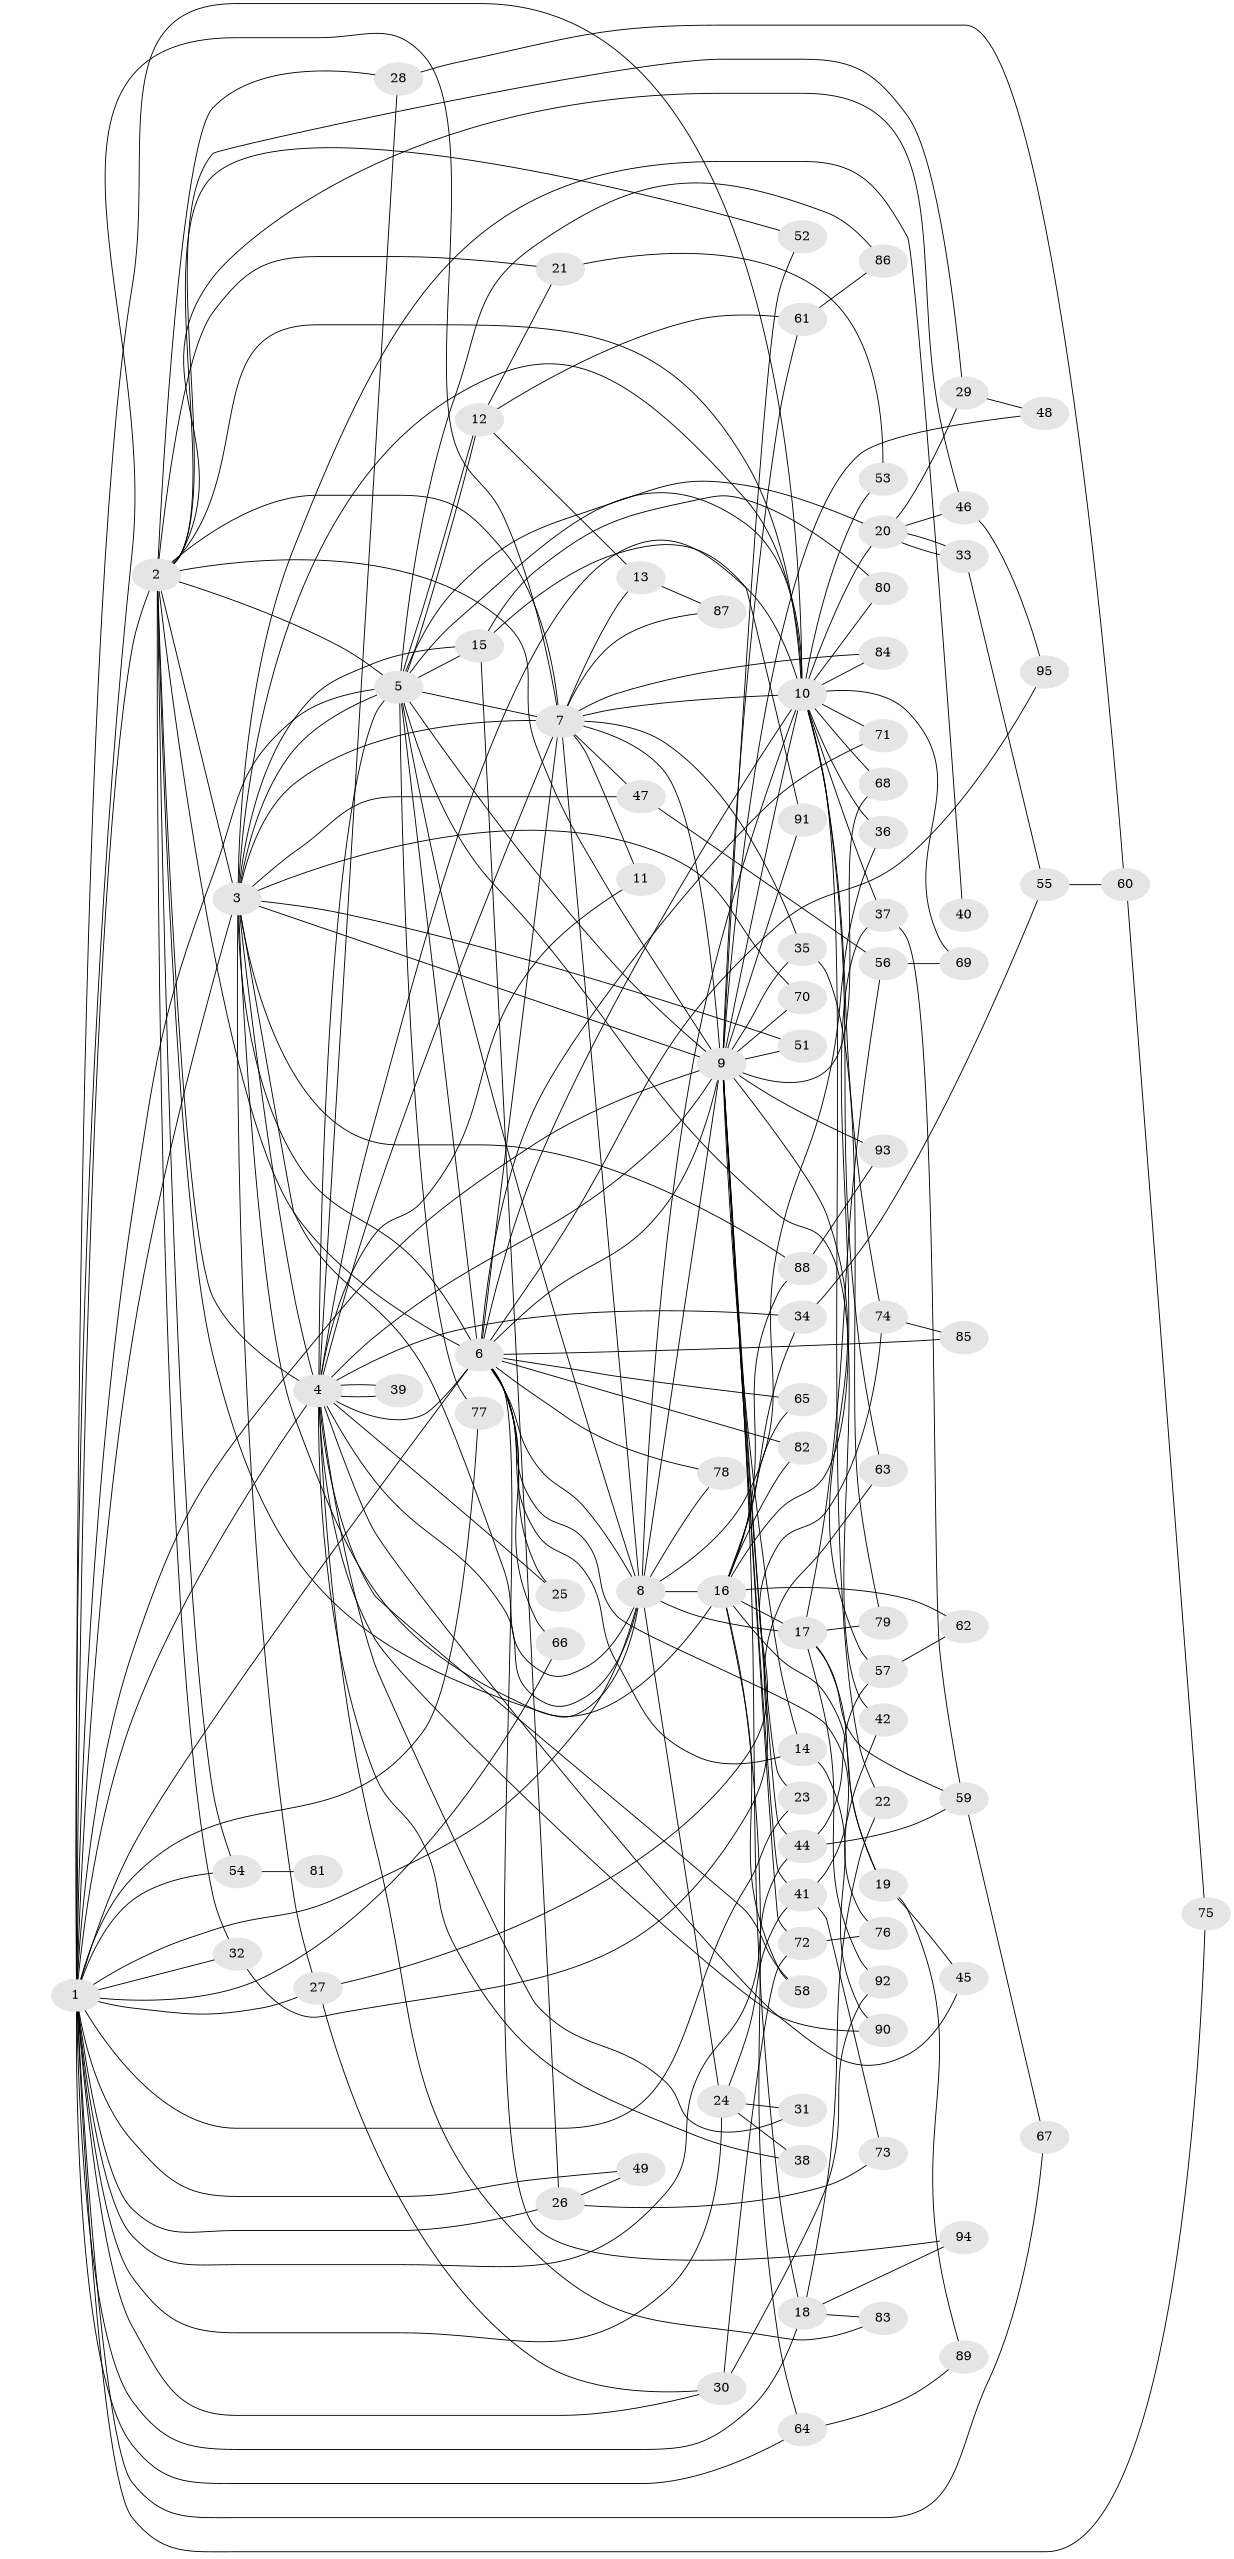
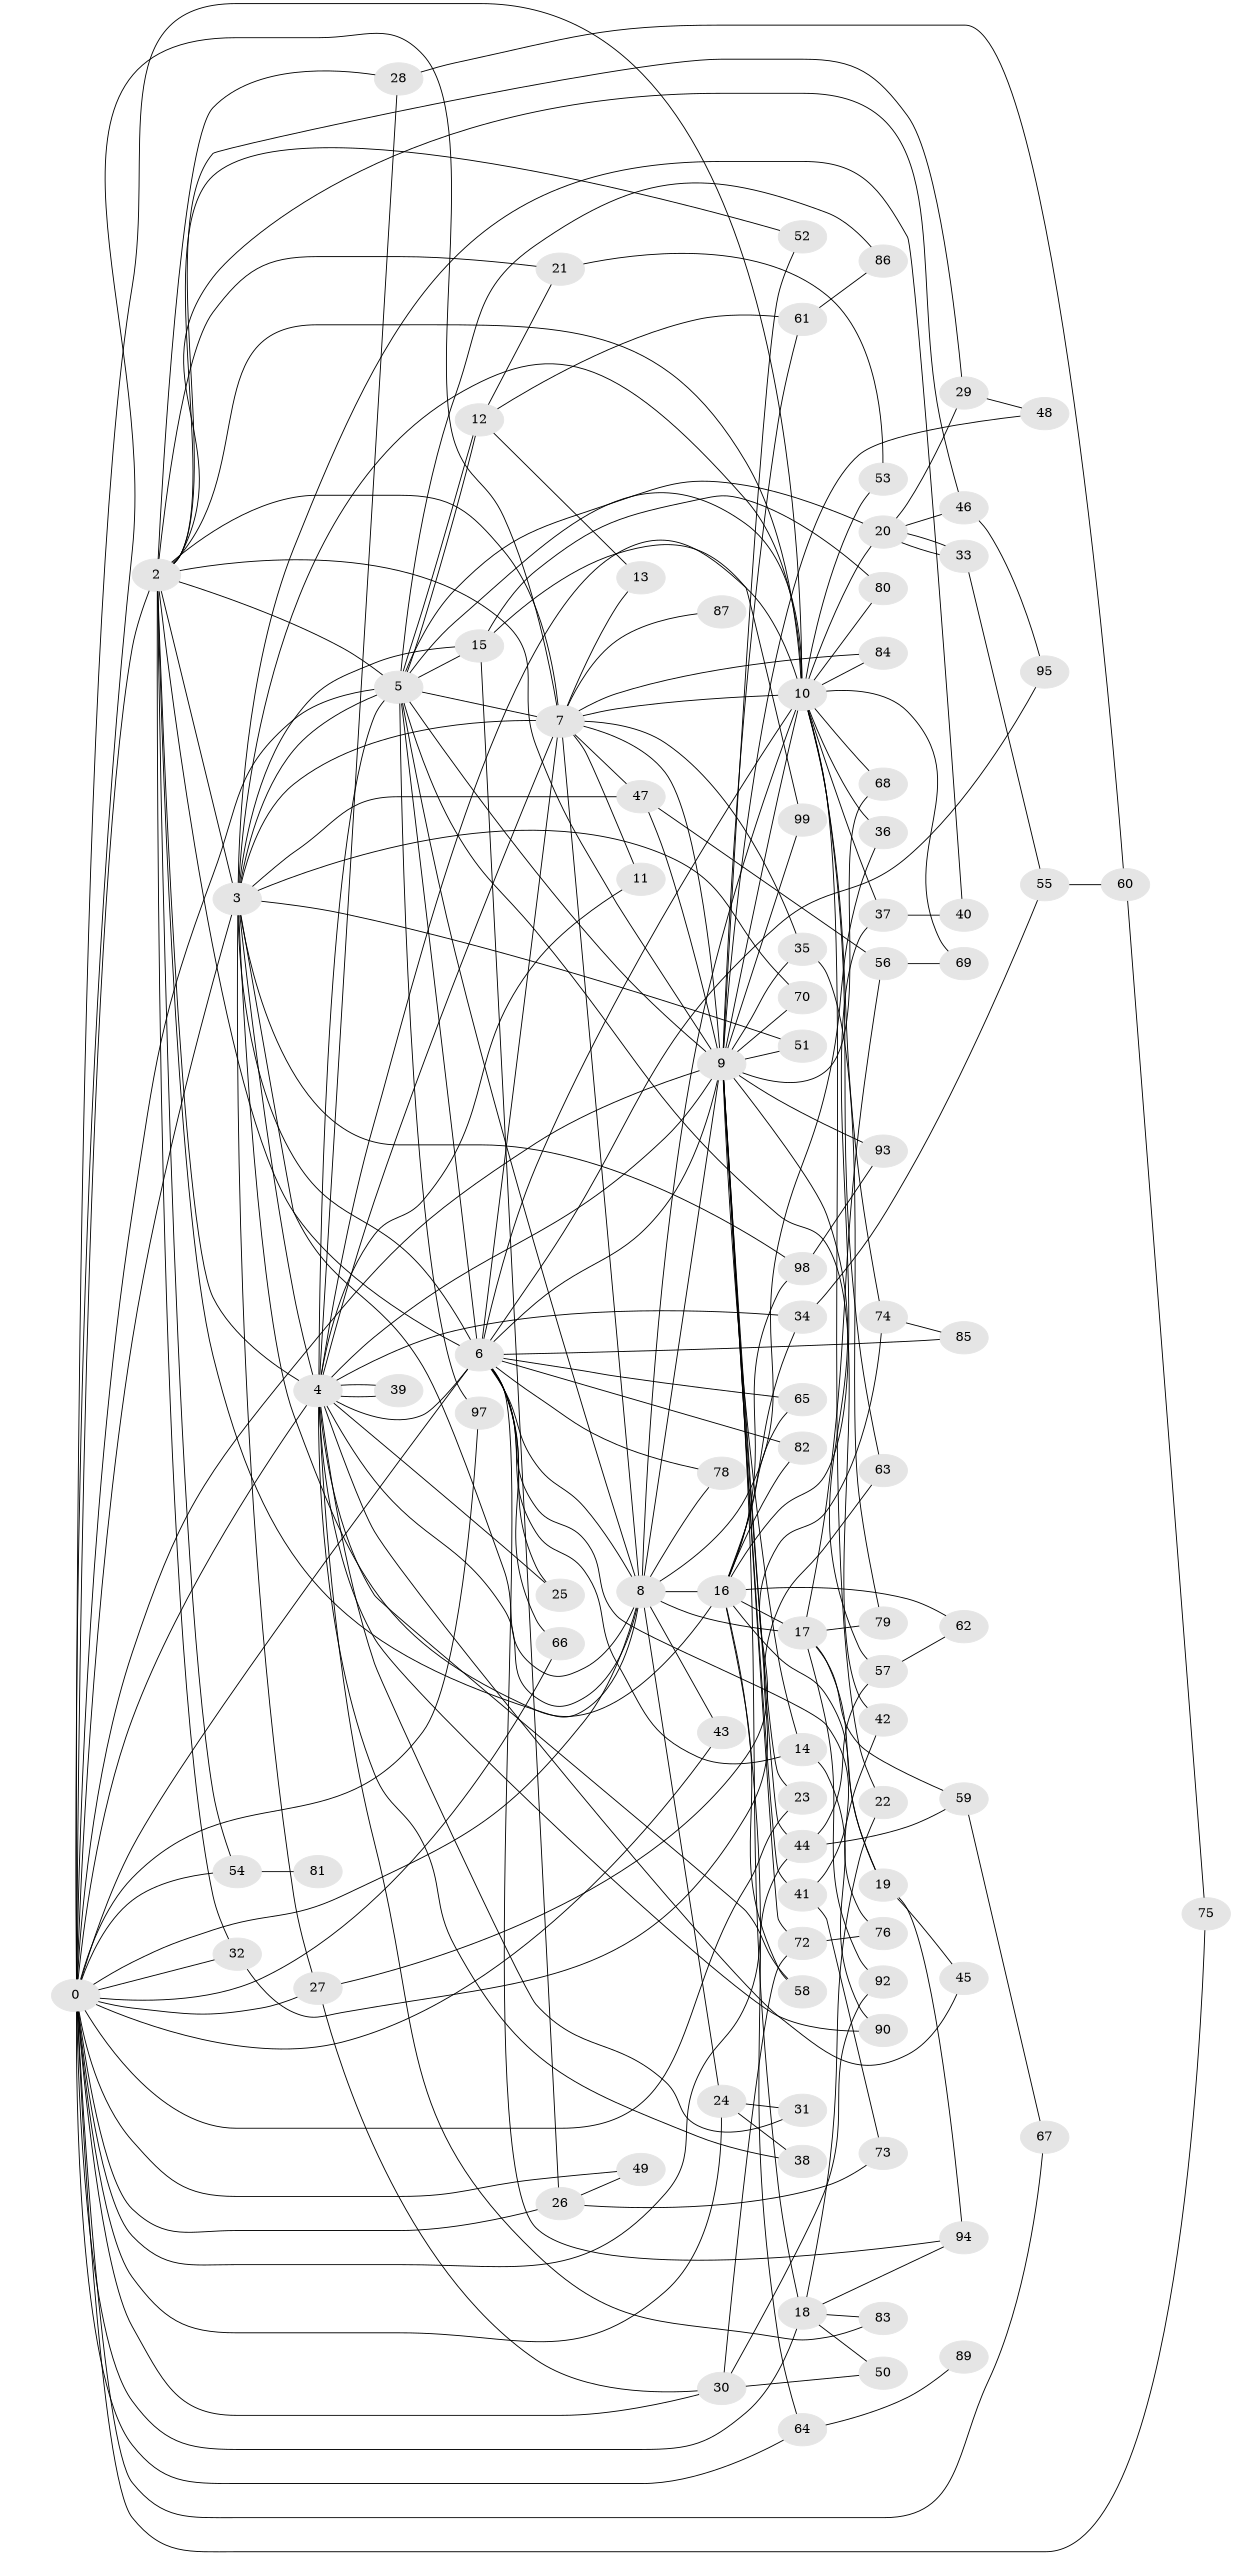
(681, 595) -> none
(883, 736) -> none
(802, 820) -> (802, 820)
(480, 982) -> (687, 929)
(802, 1269) -> (802, 1269)
(933, 1354) -> (924, 915)
(479, 1413) -> (479, 1413)
none -> (722, 1733)
(76, 1995) -> (76, 1995)
(753, 2009) -> none
(936, 2117) -> (942, 2056)
none -> (883, 2373)
